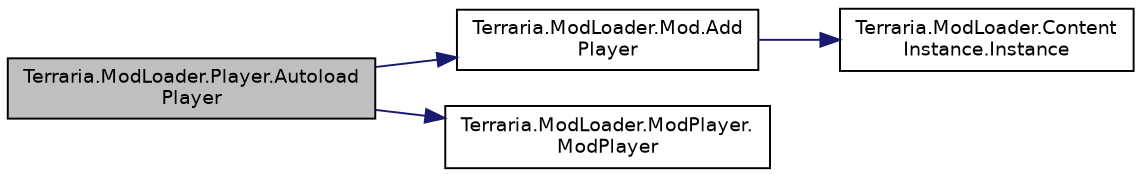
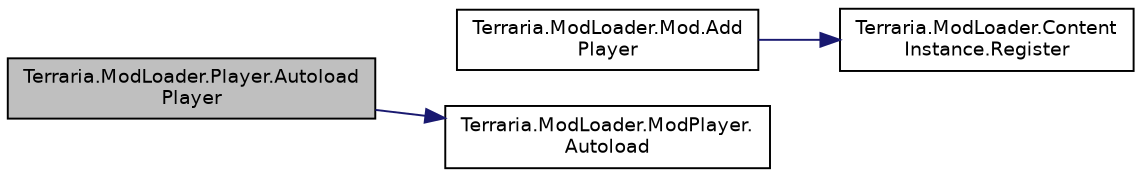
(987, 40) -> (987, 40)
(406, 63) -> none
(608, 137) -> (608, 137)
